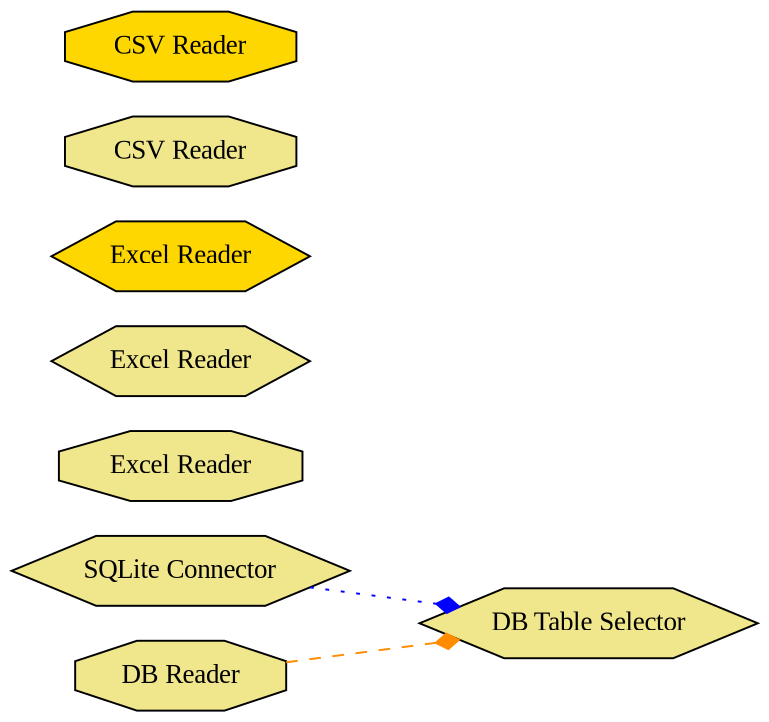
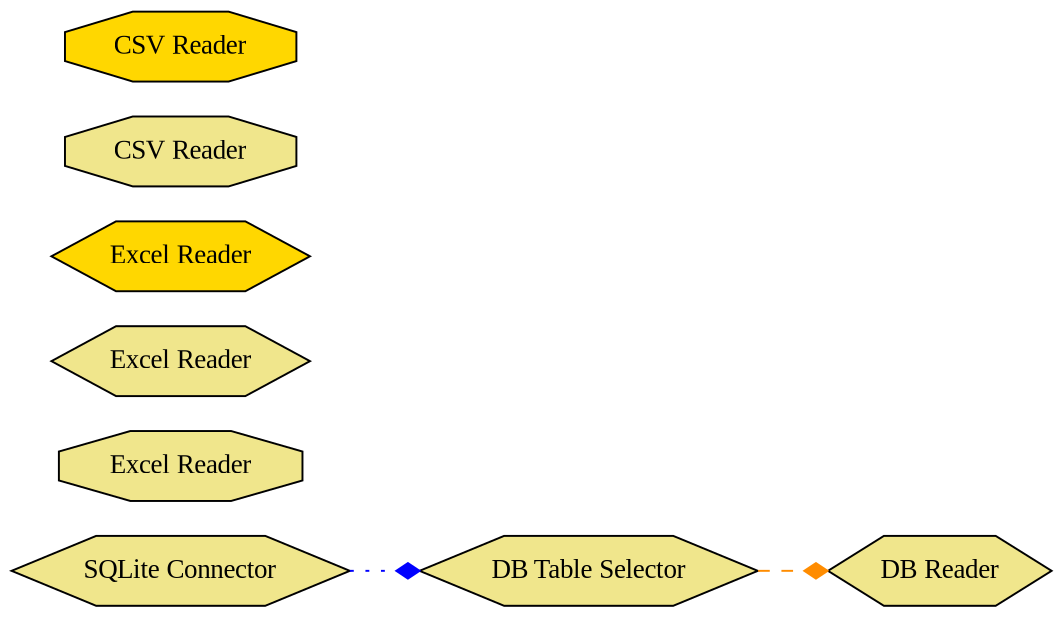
(361, 653) -> (781, 571)
(181, 676) -> (940, 571)
